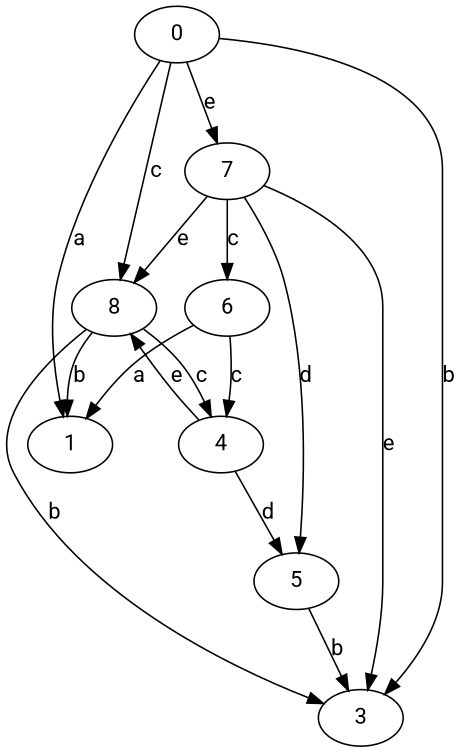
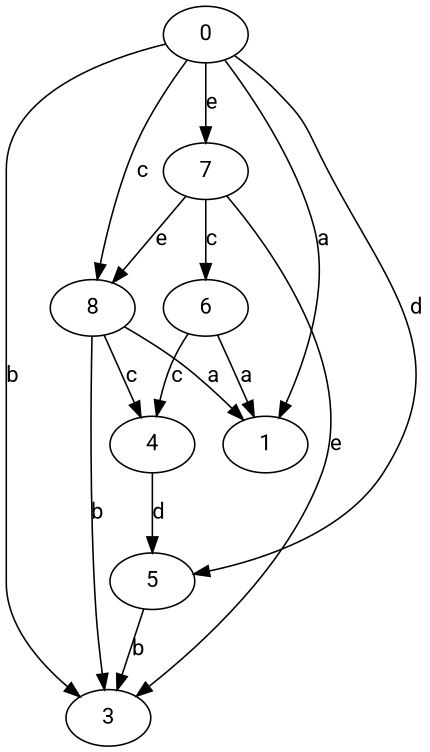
(298, 362) -> (412, 342)
(80, 376) -> (214, 376)
(168, 385) -> none
